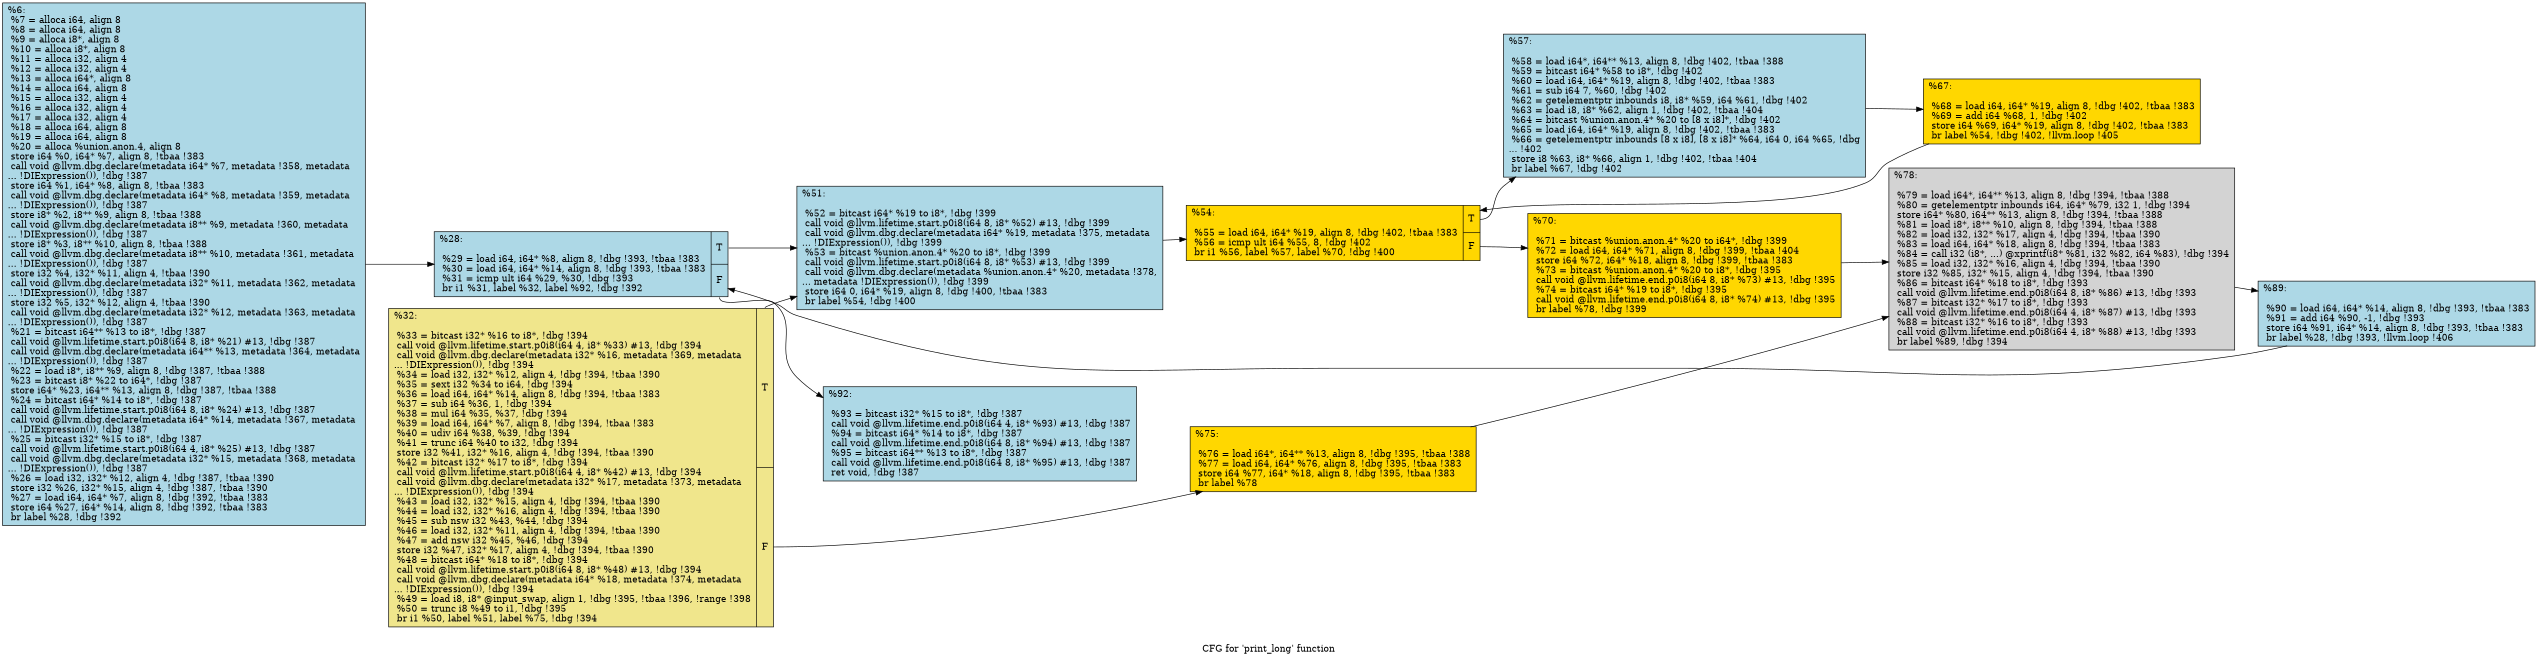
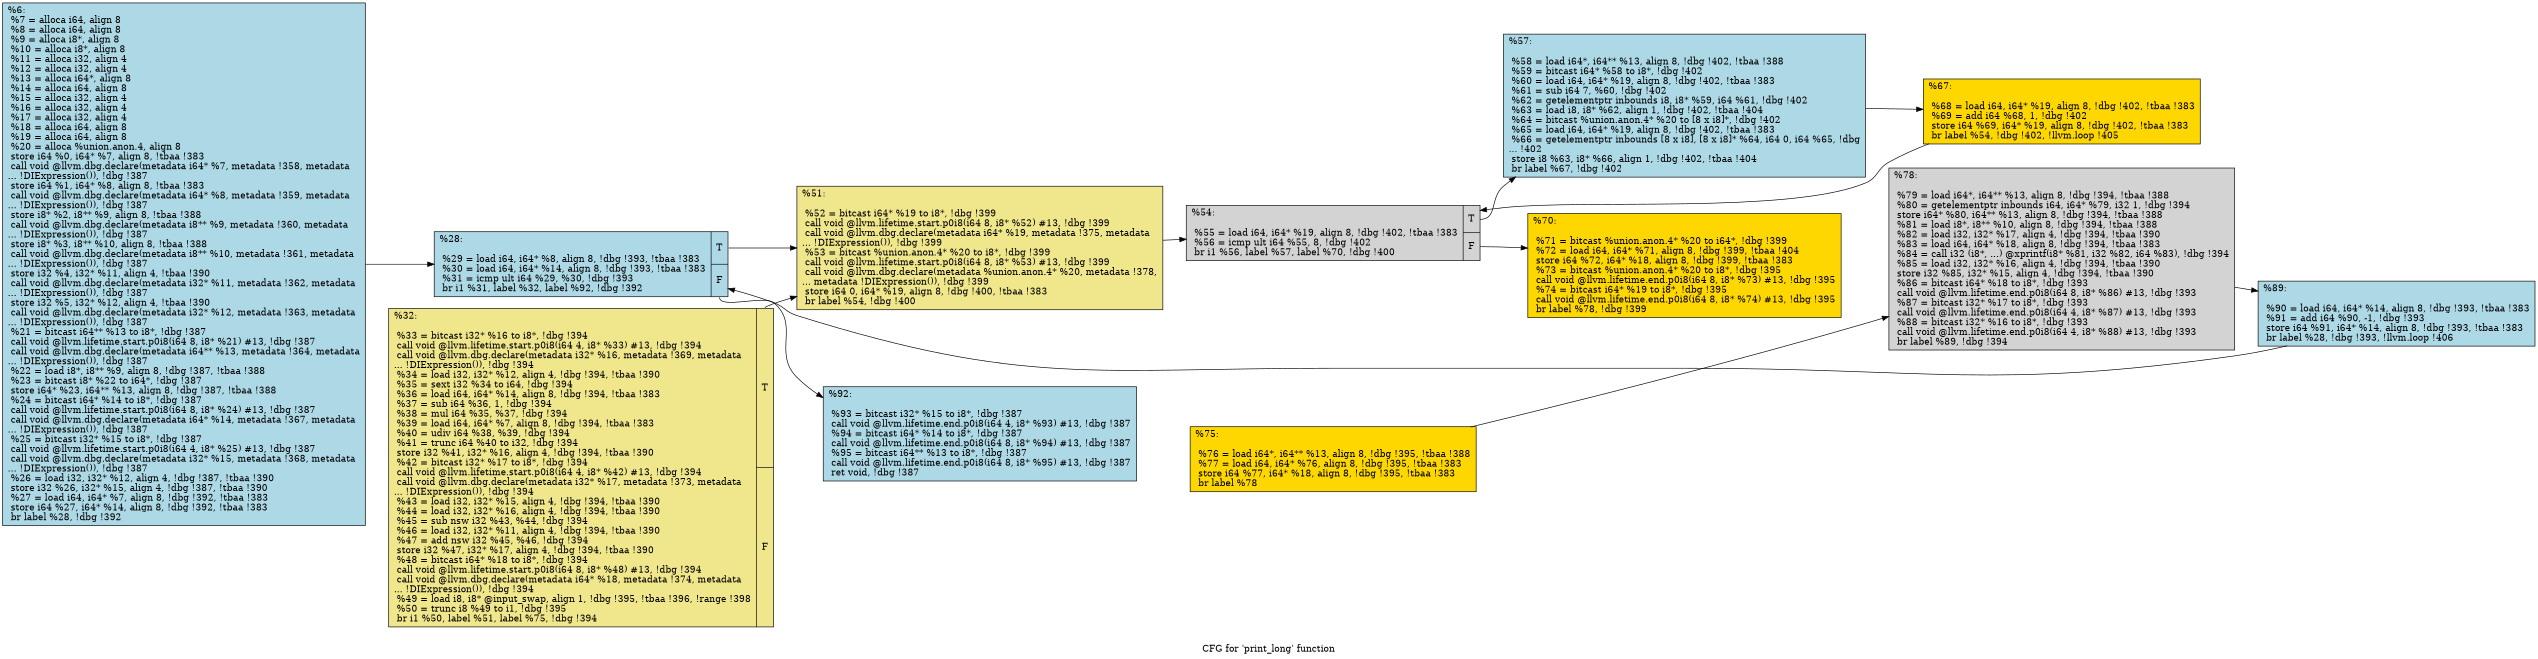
(1333, 233) -> (1333, 233)
(980, 248) -> (980, 248)
(1862, 262) -> none
(986, 531) -> none
